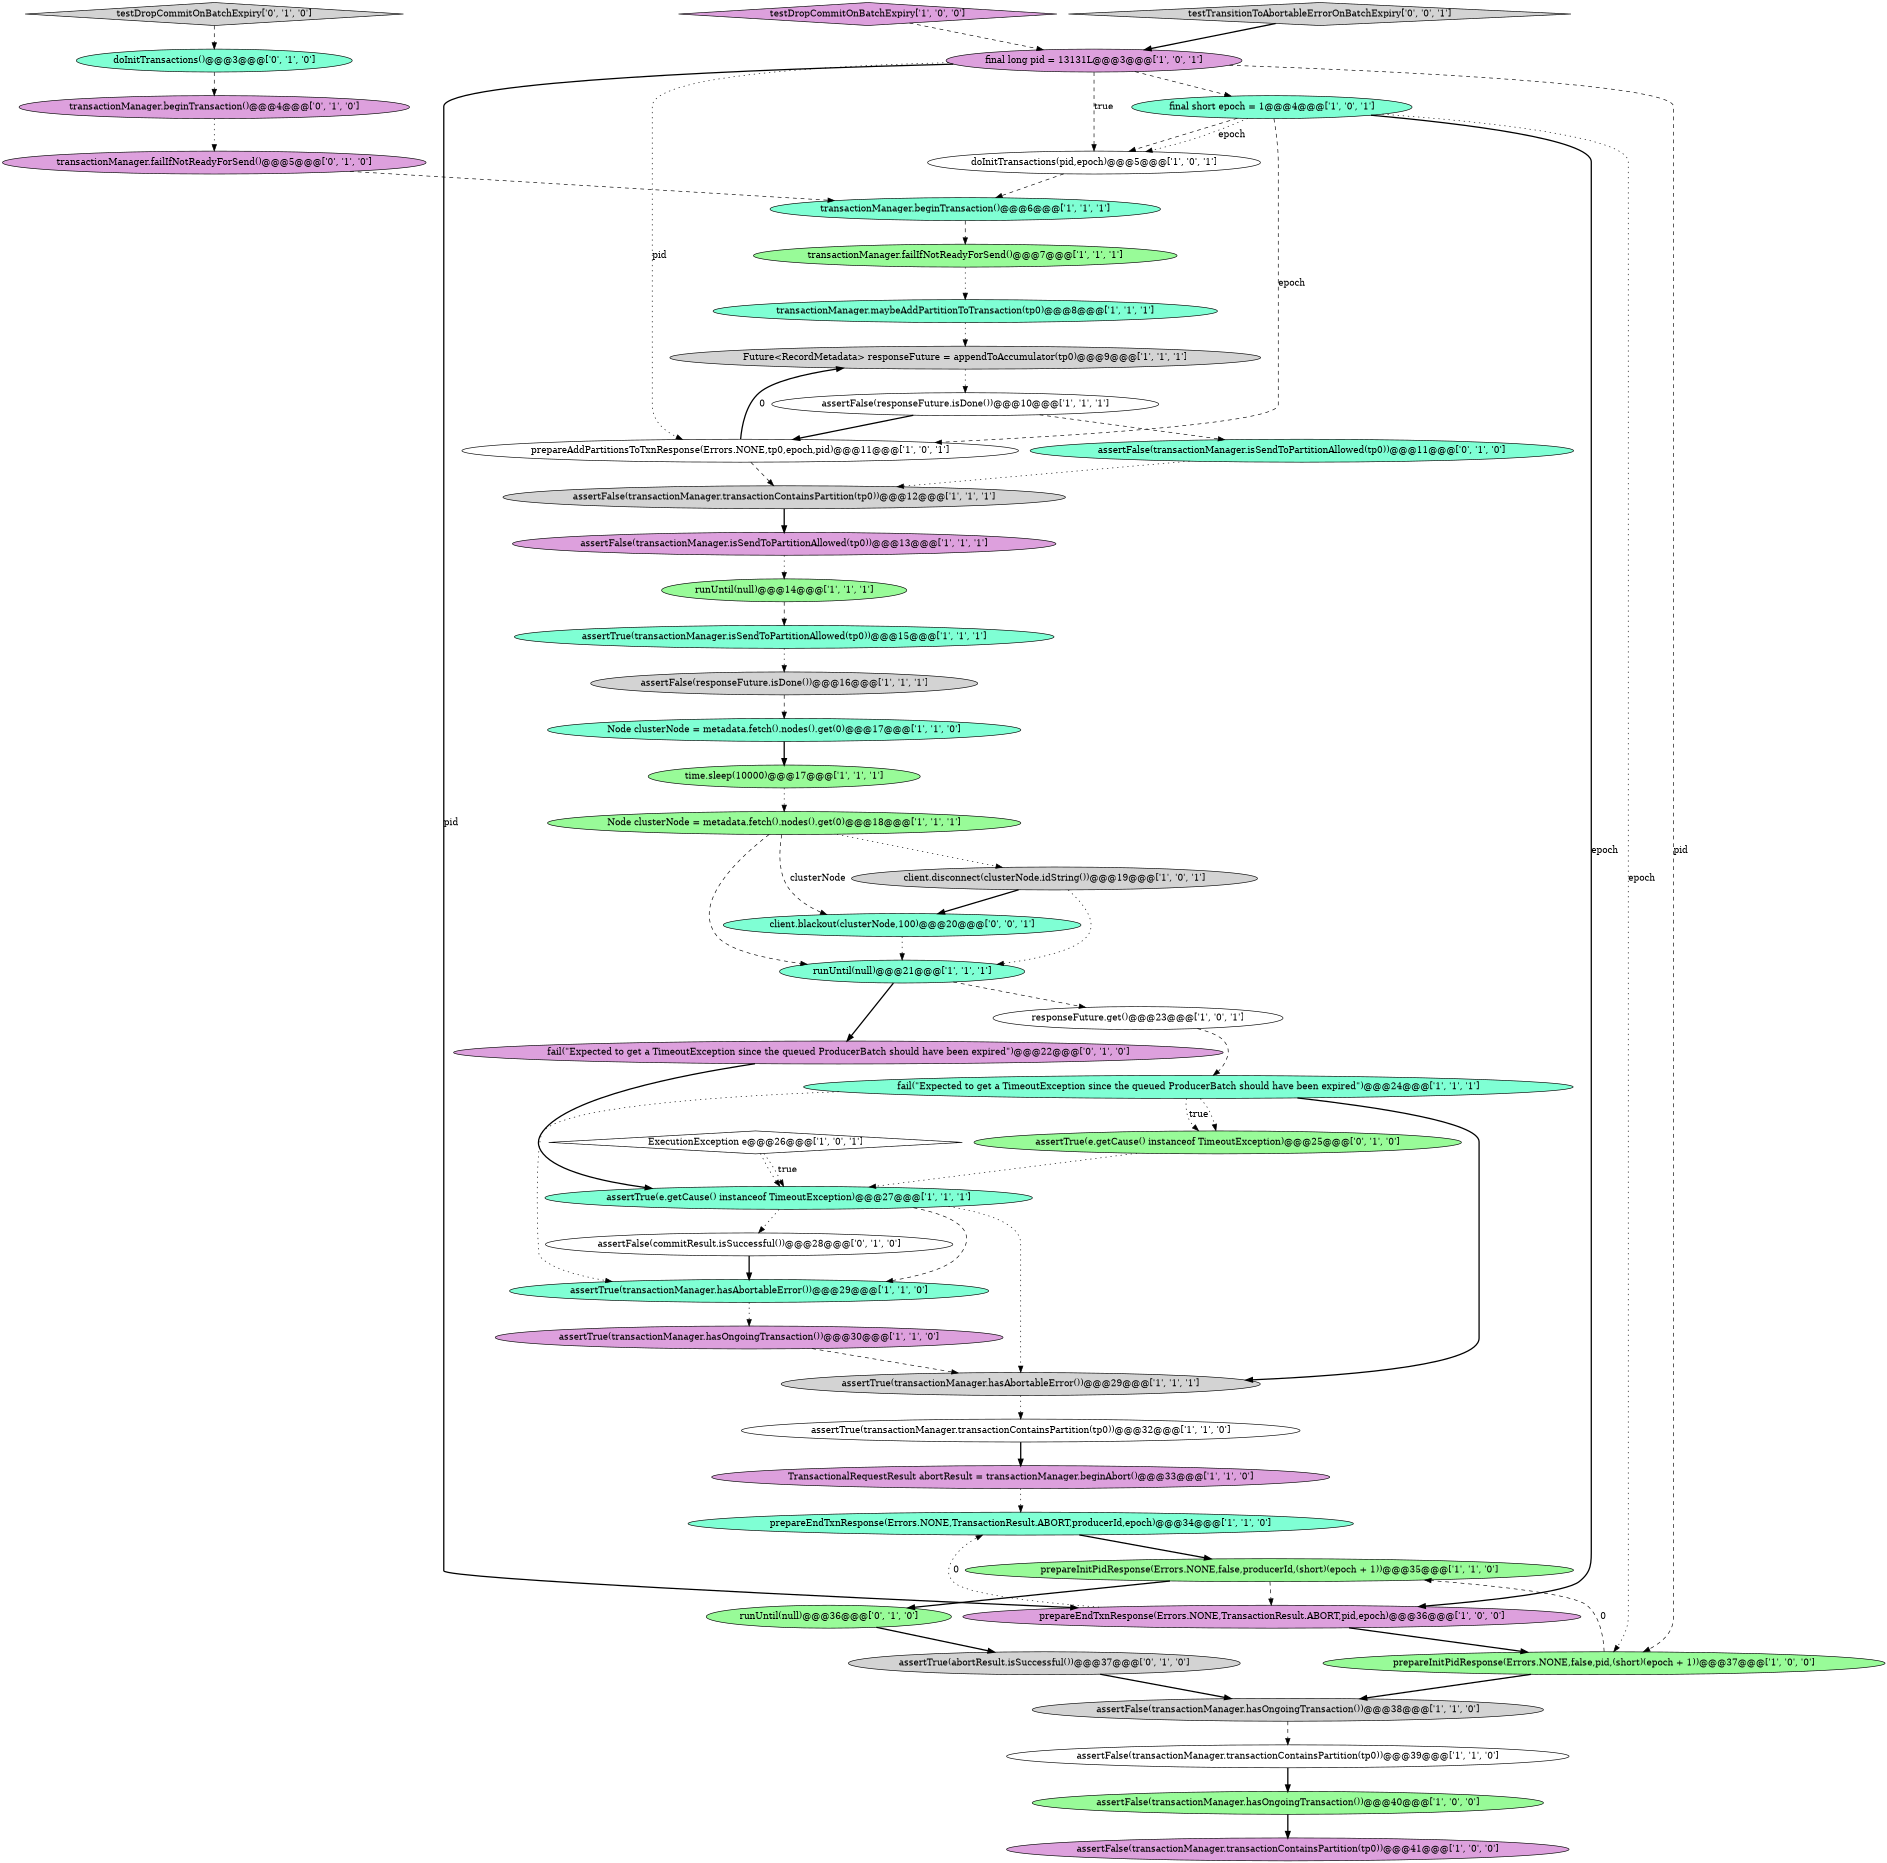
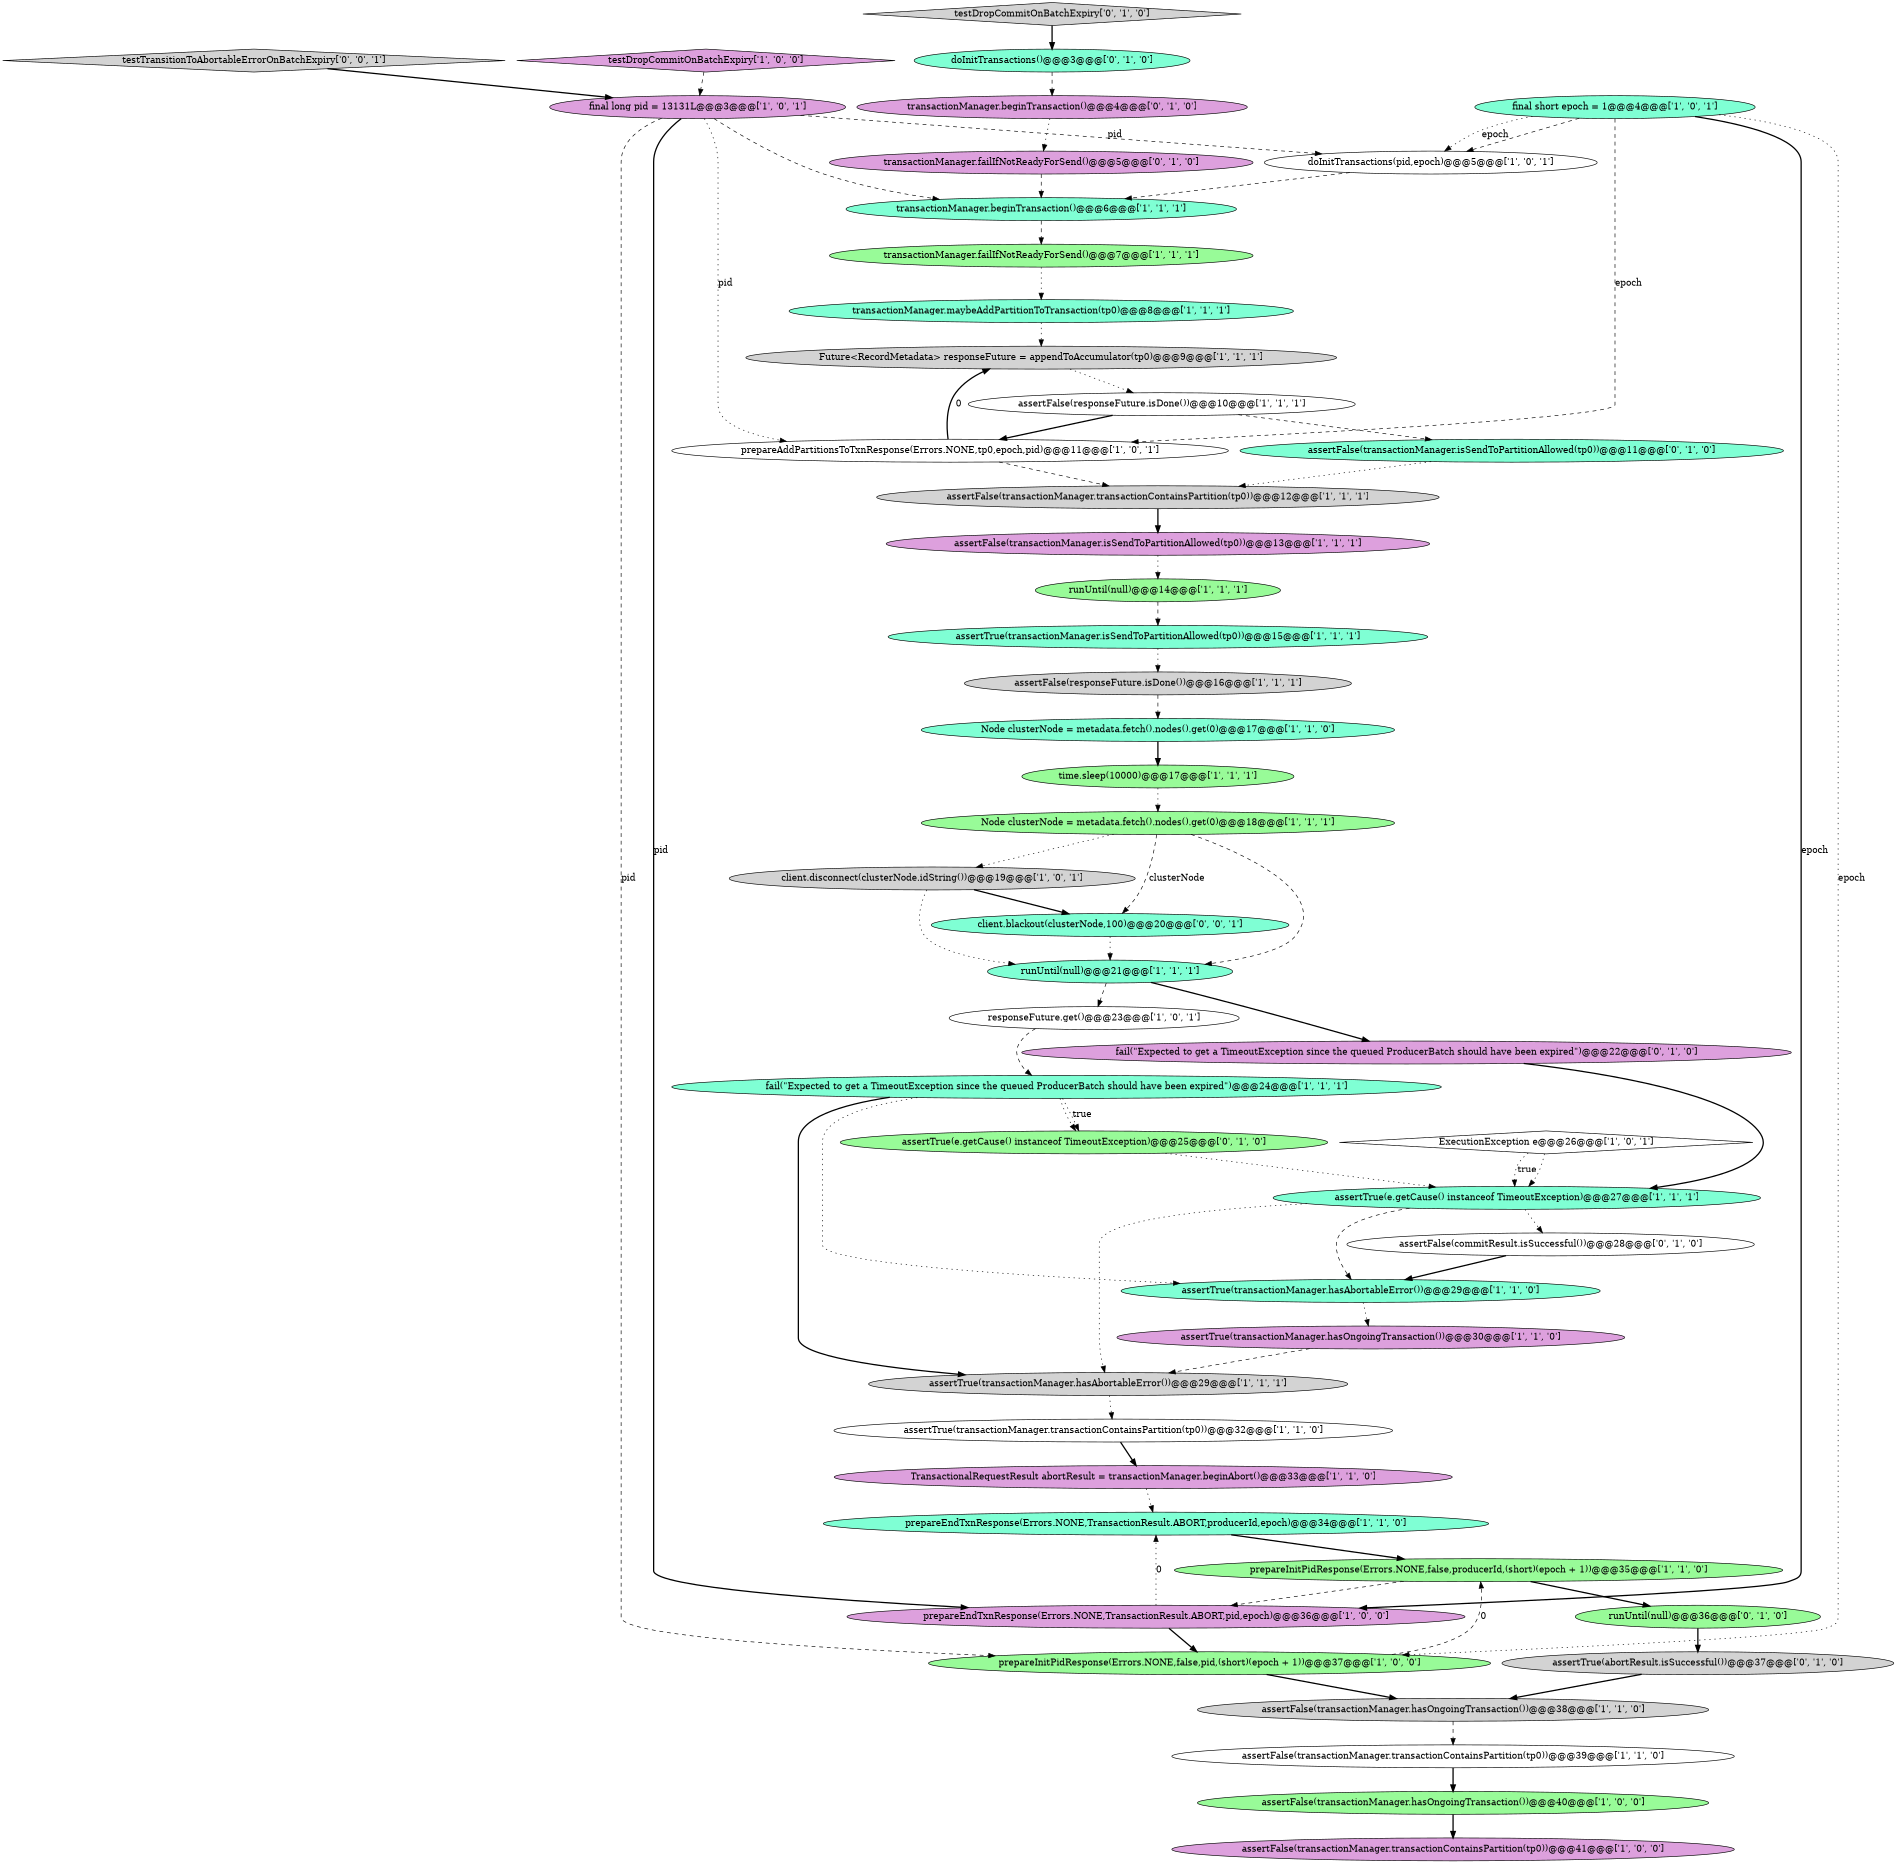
(214, 34) -> (1052, 34)
(1180, 83) -> (818, 172)
(1104, 107) -> (1115, 135)
